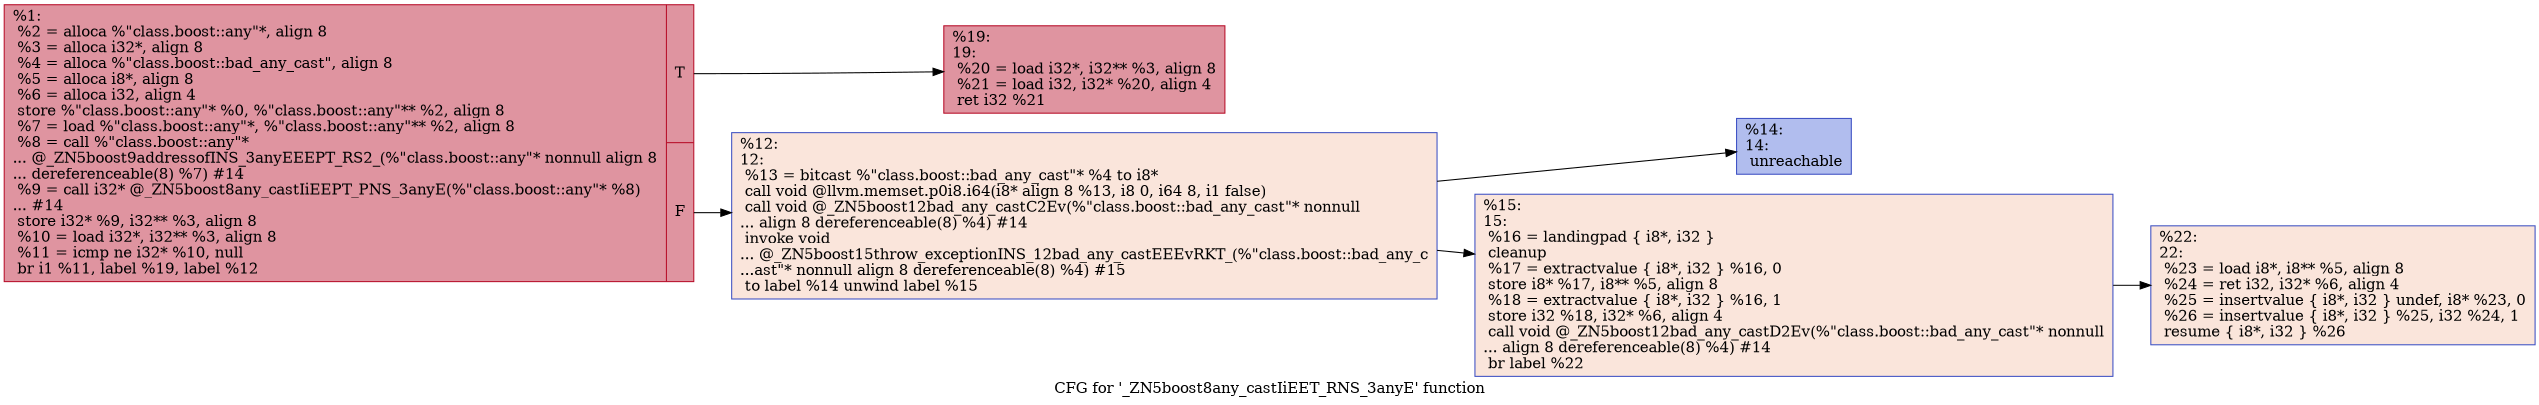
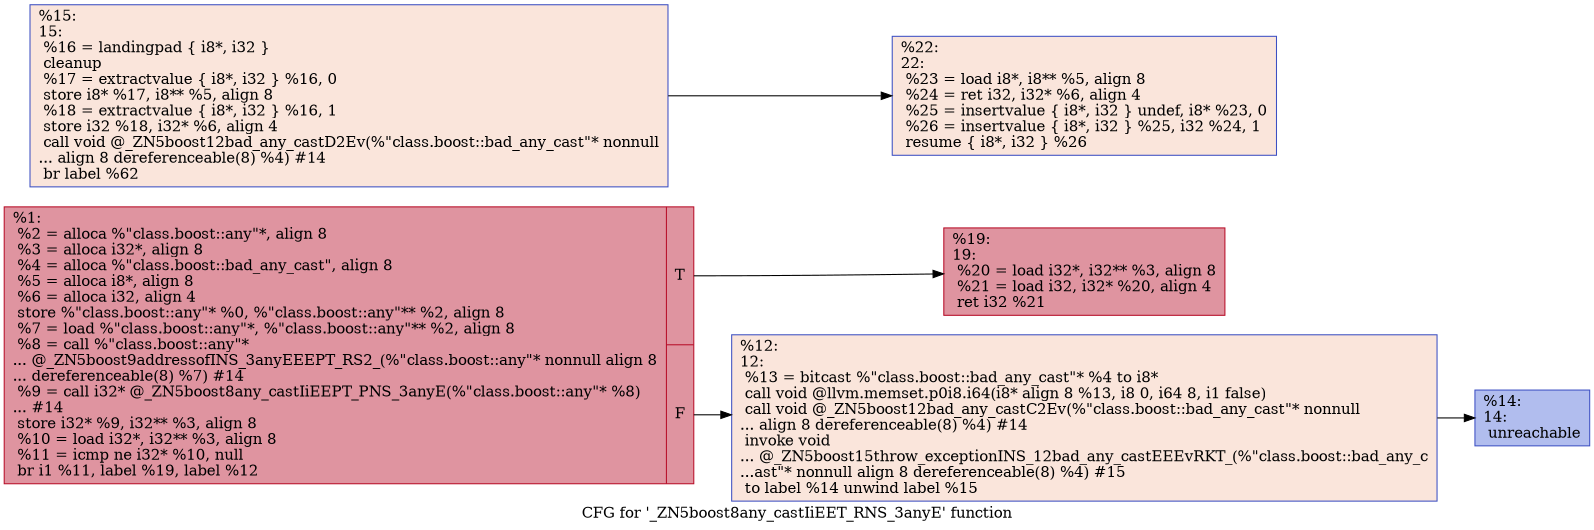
(1451, 252) -> none
(1534, 364) -> (89, 174)
